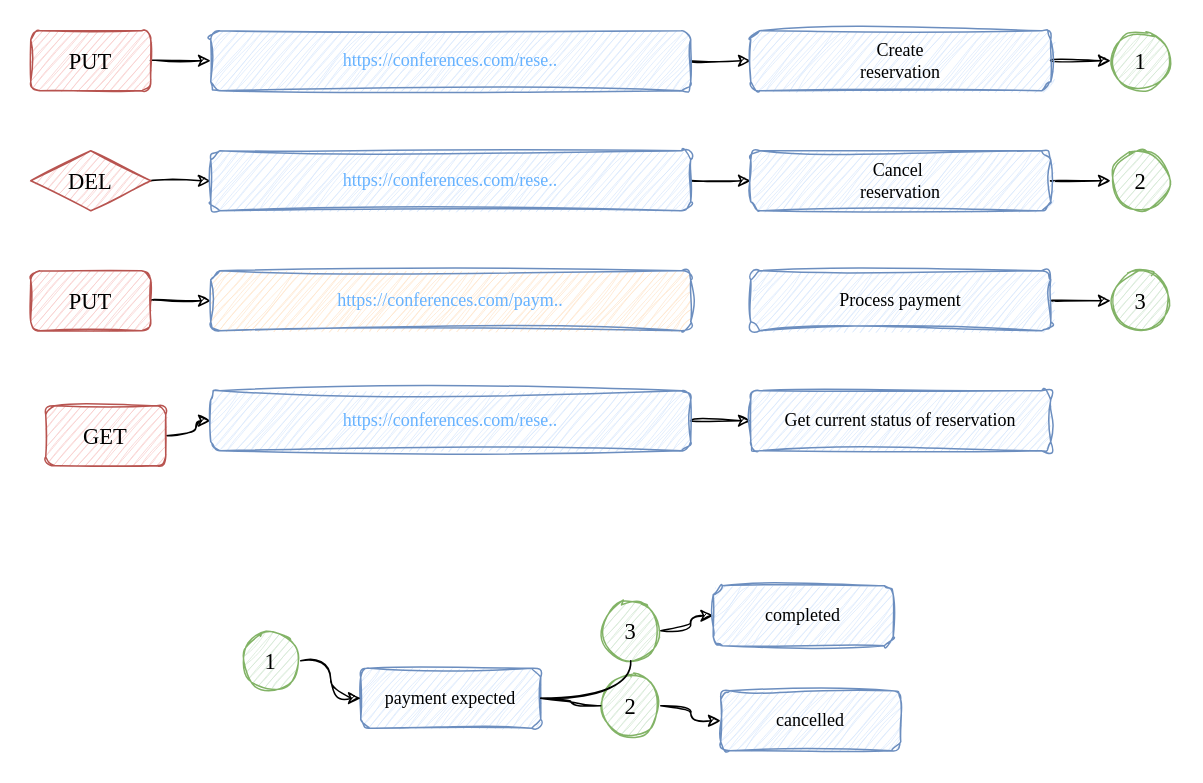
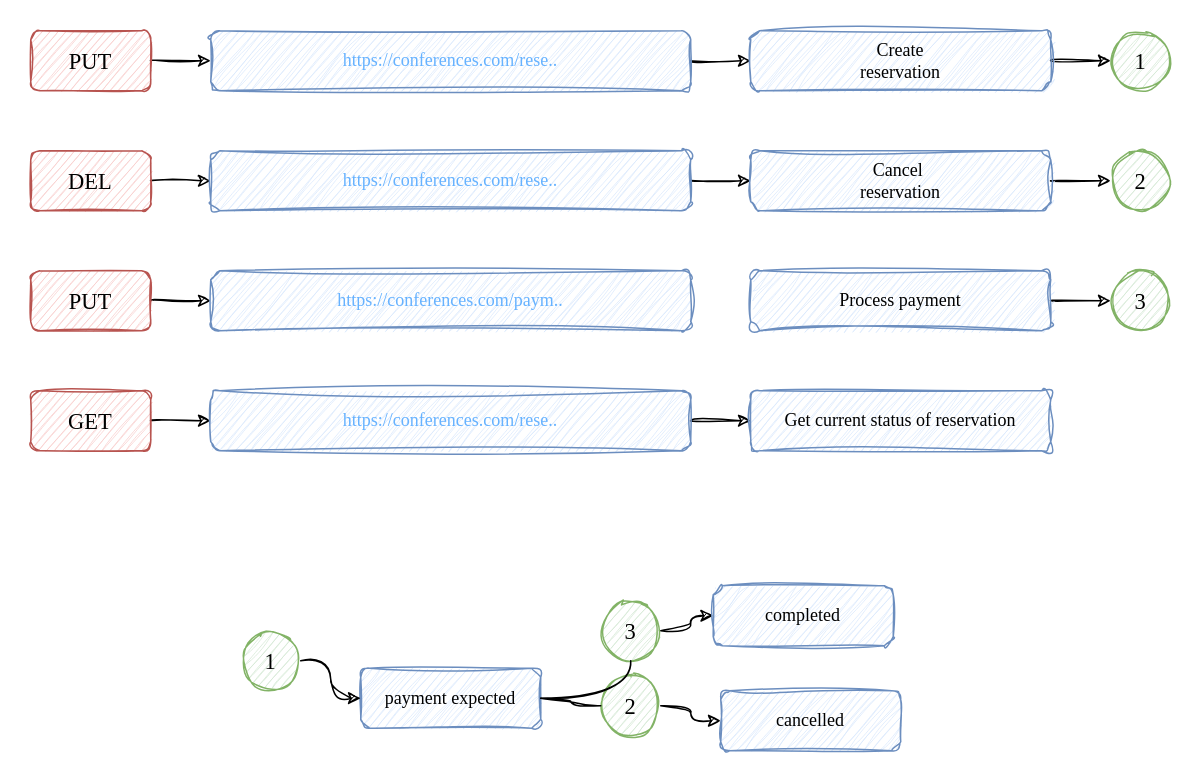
(91, 181) -> (91, 181)
(451, 301) -> (451, 301)
(106, 436) -> (91, 421)
